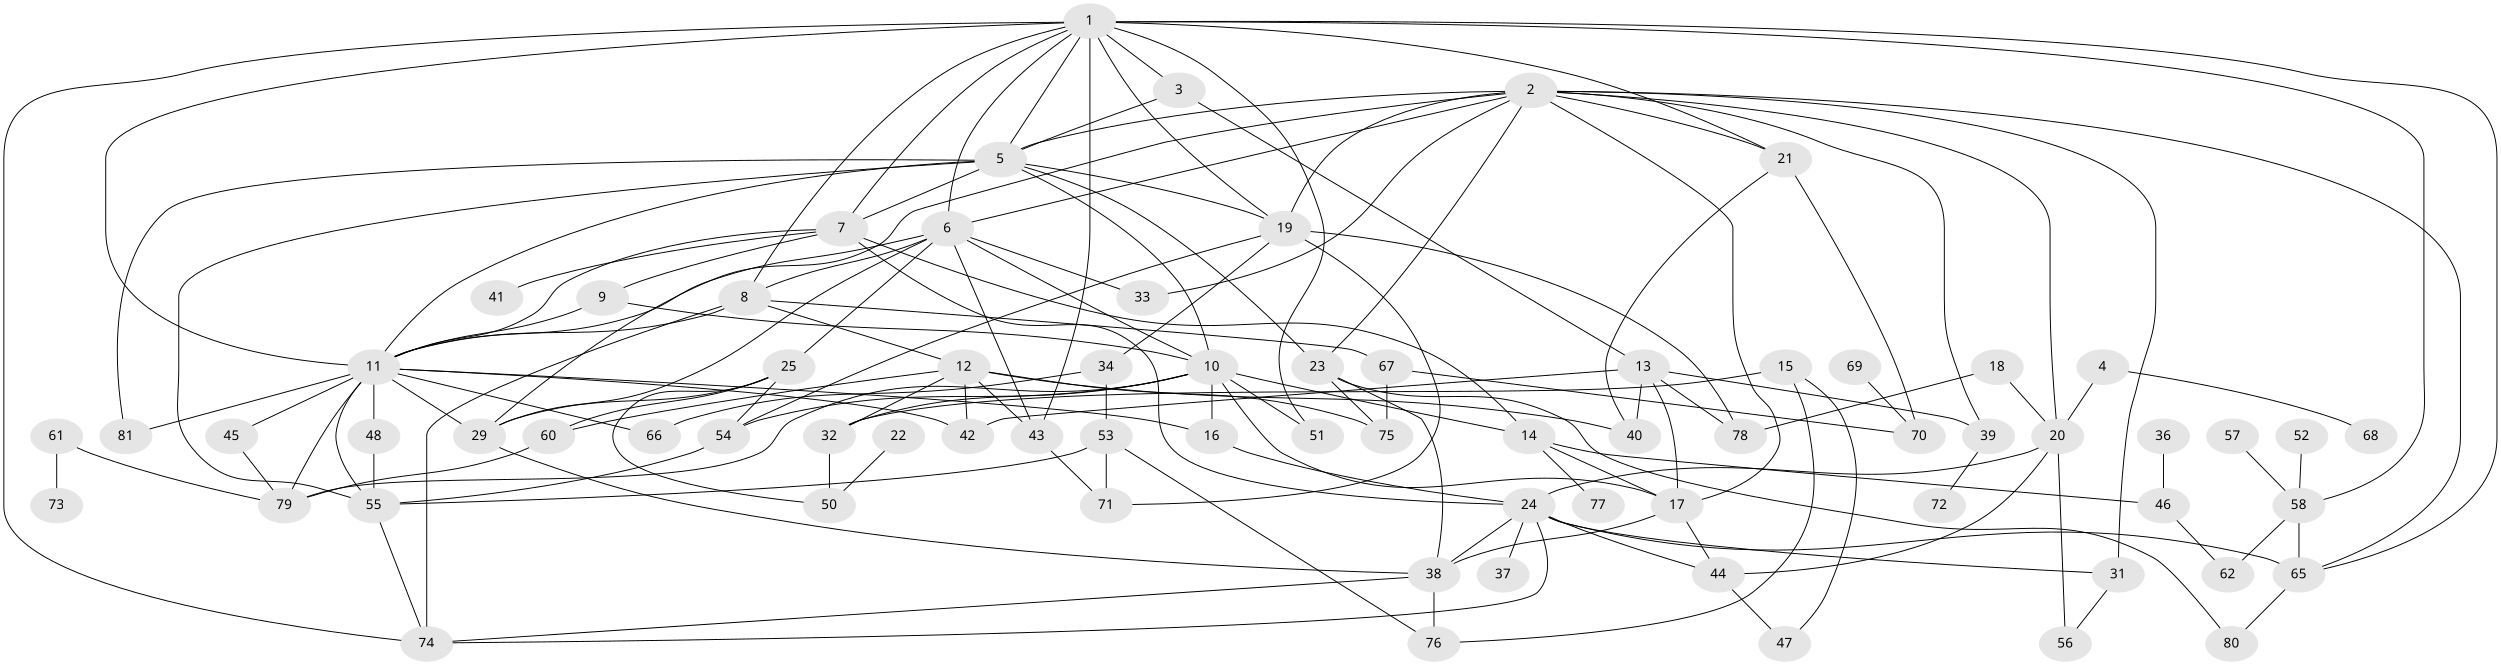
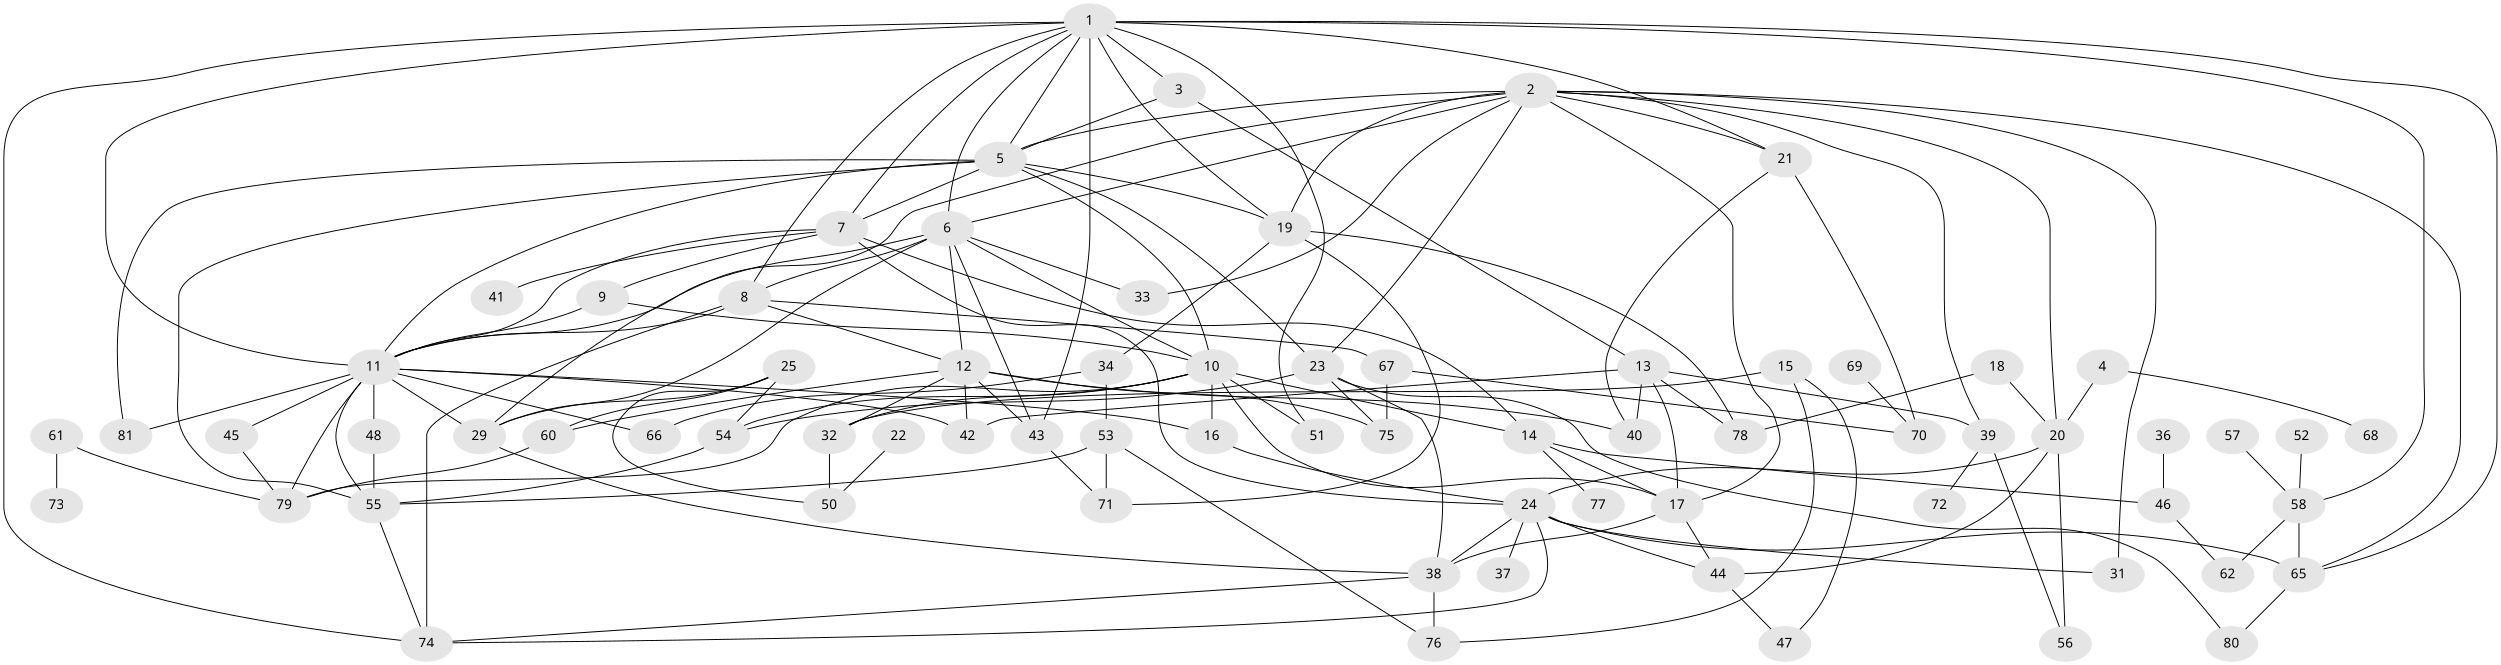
(868, 298) -> (956, 295)
(1024, 309) -> (1021, 402)
(2092, 609) -> (2027, 540)
